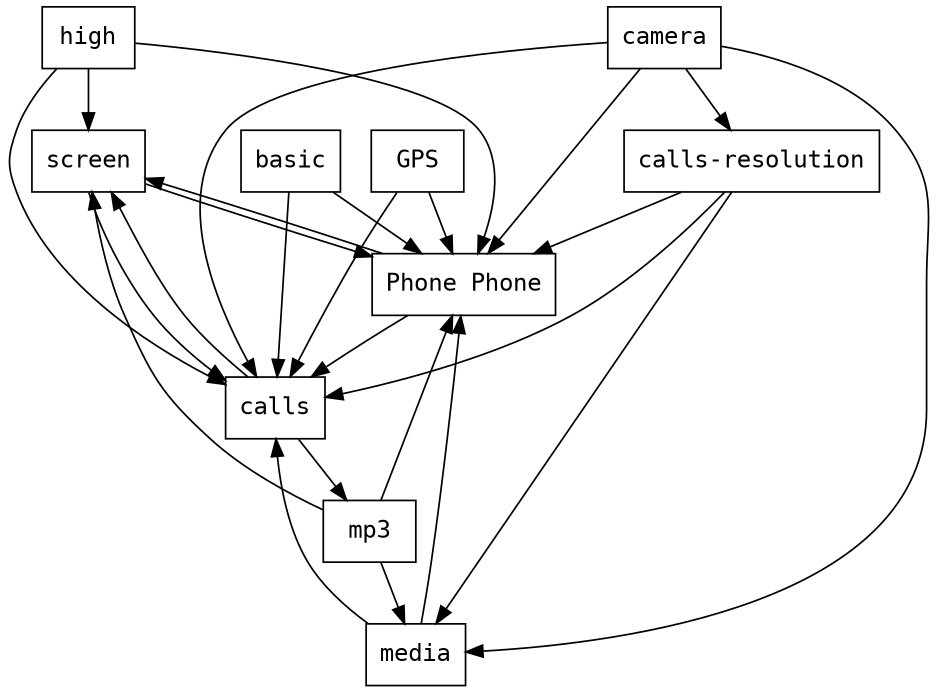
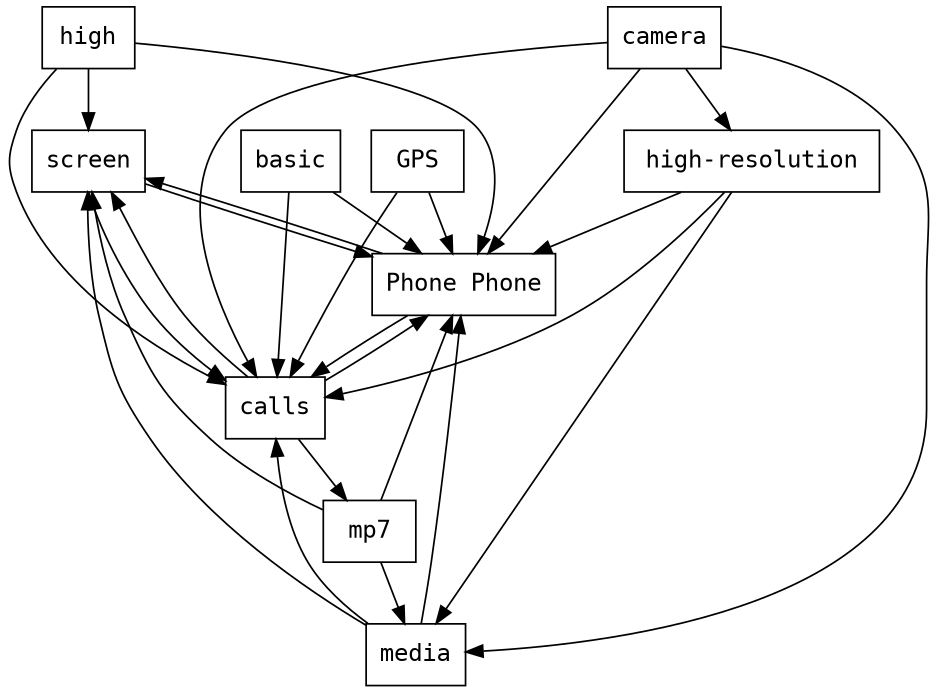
(752, 161) -> (752, 161)
none -> (370, 353)
none -> (164, 457)
(370, 531) -> (370, 531)
